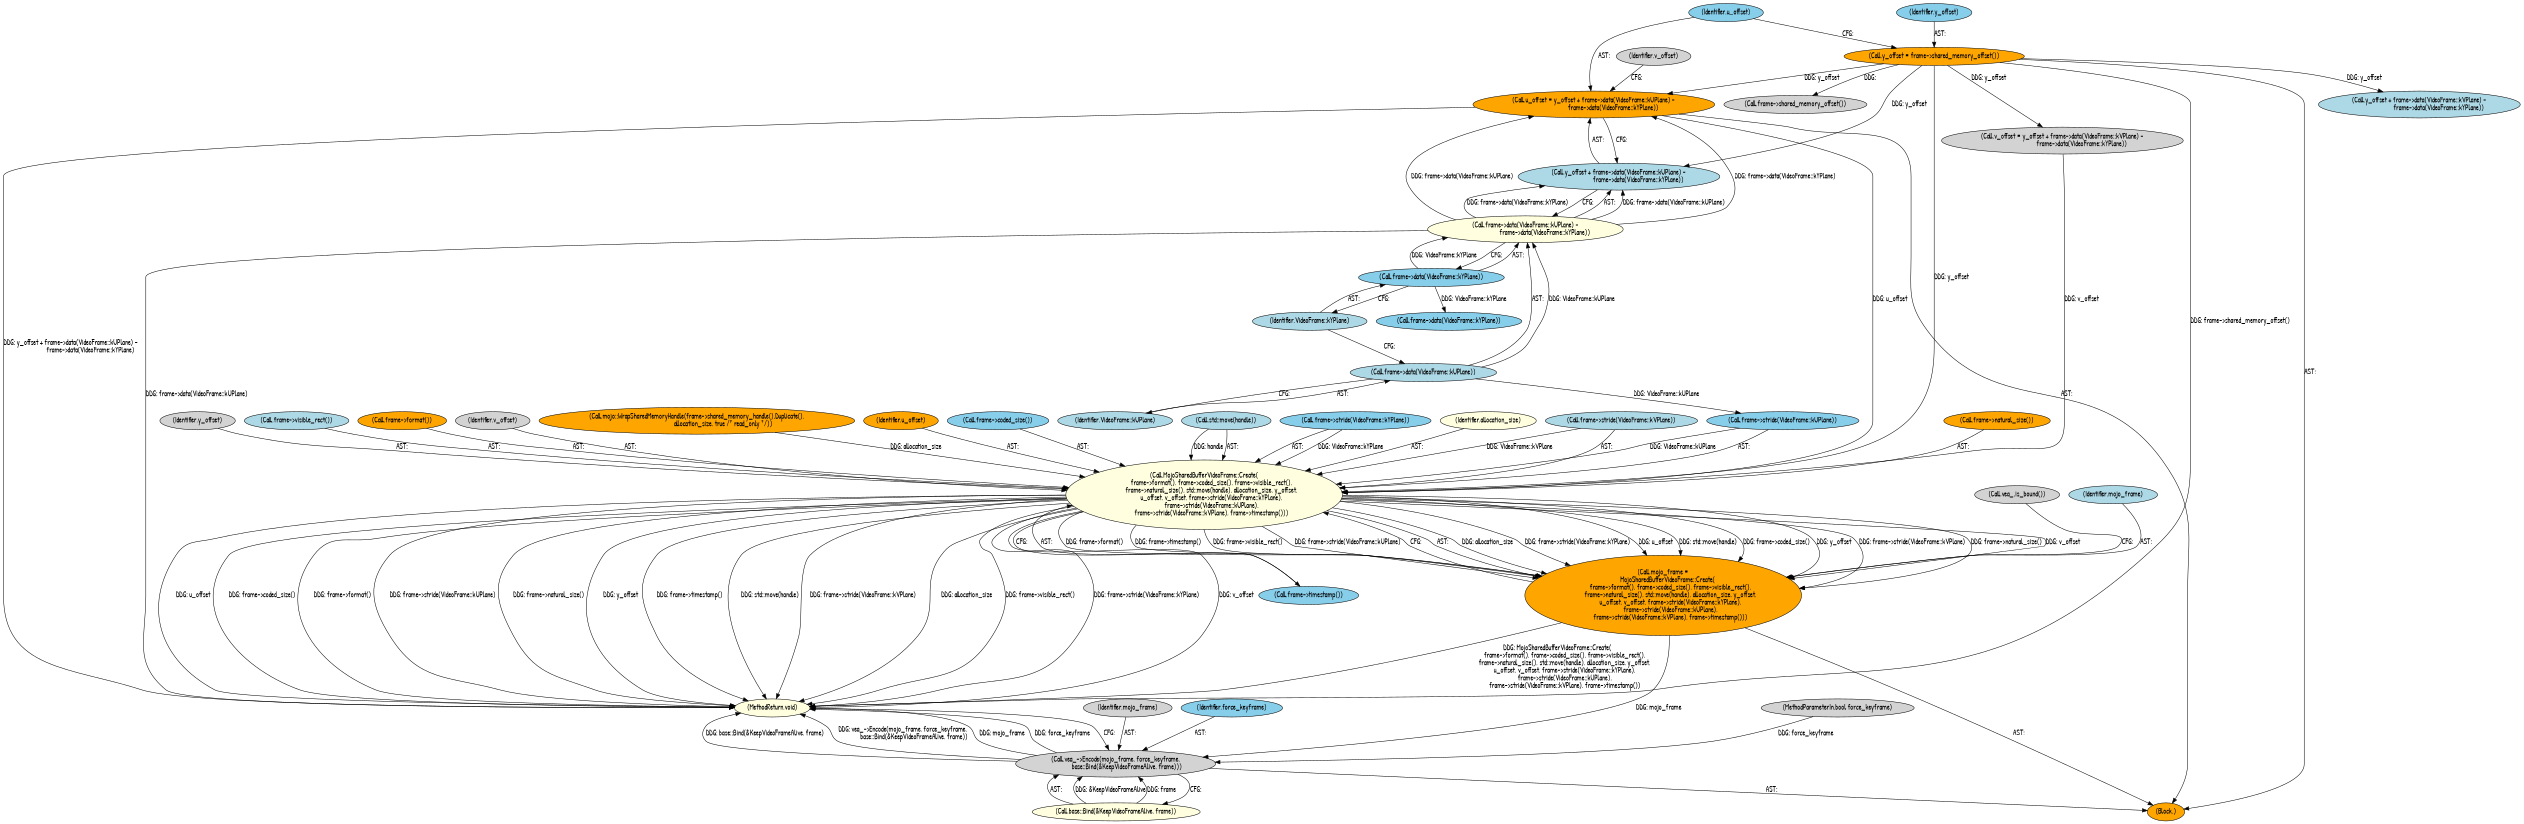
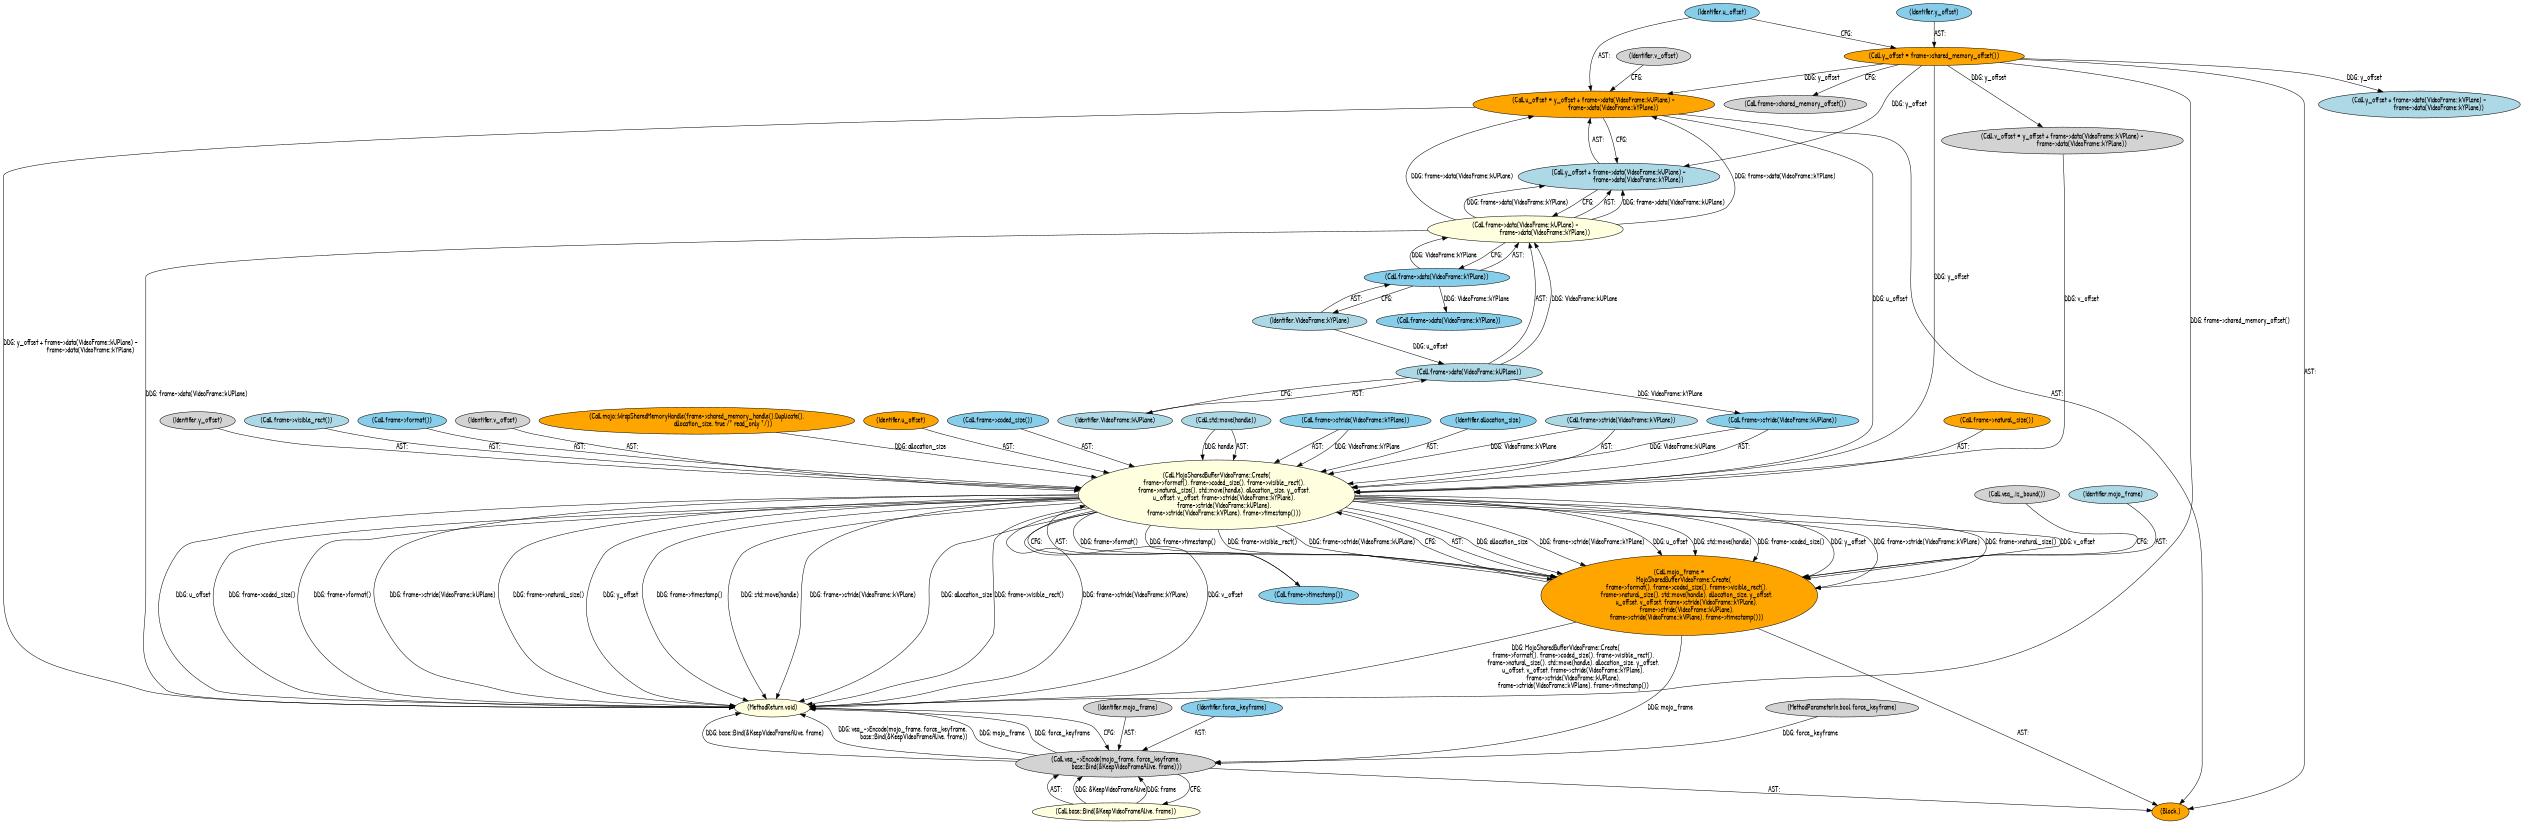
(1871, 78) -> (1871, 78)
(1390, 347) -> (1431, 347)
(1666, 394) -> (1670, 394)
(402, 421) -> (402, 421)
(1488, 421) -> (1488, 421)
